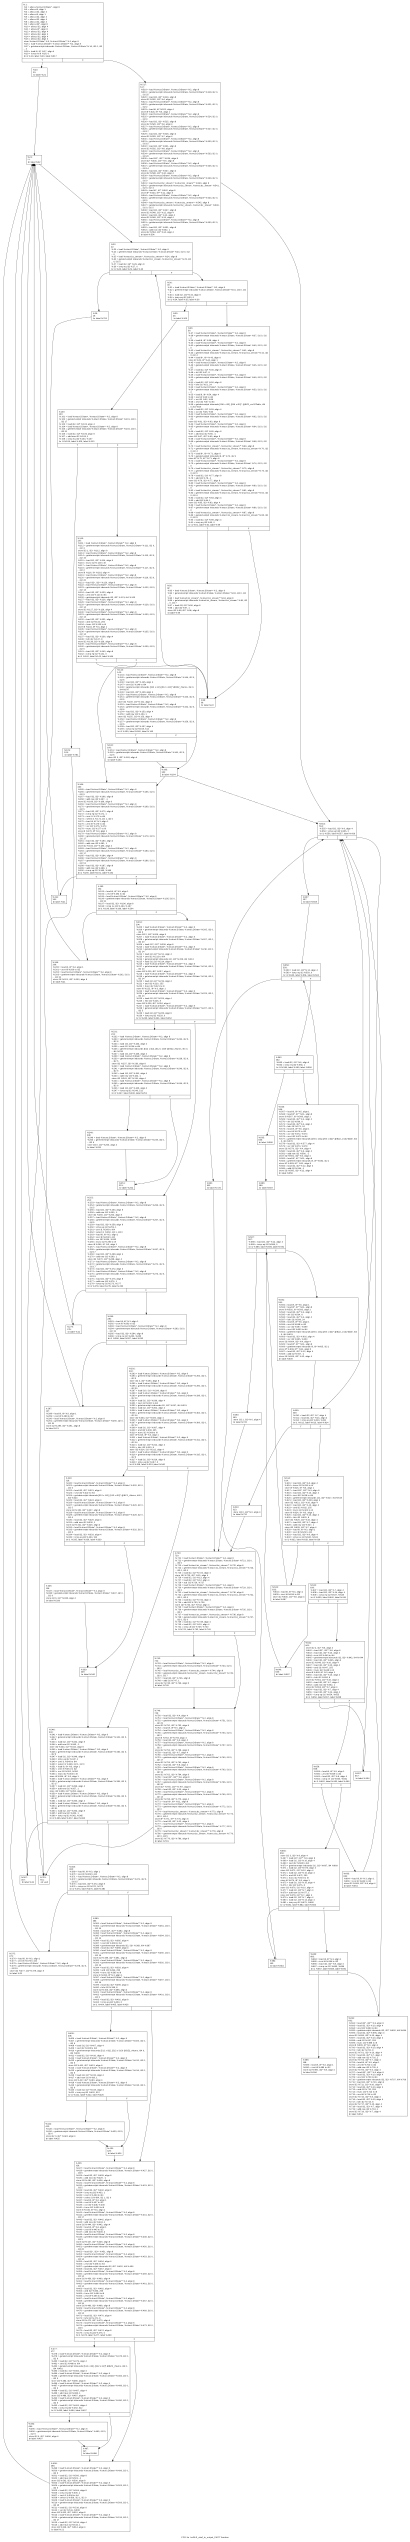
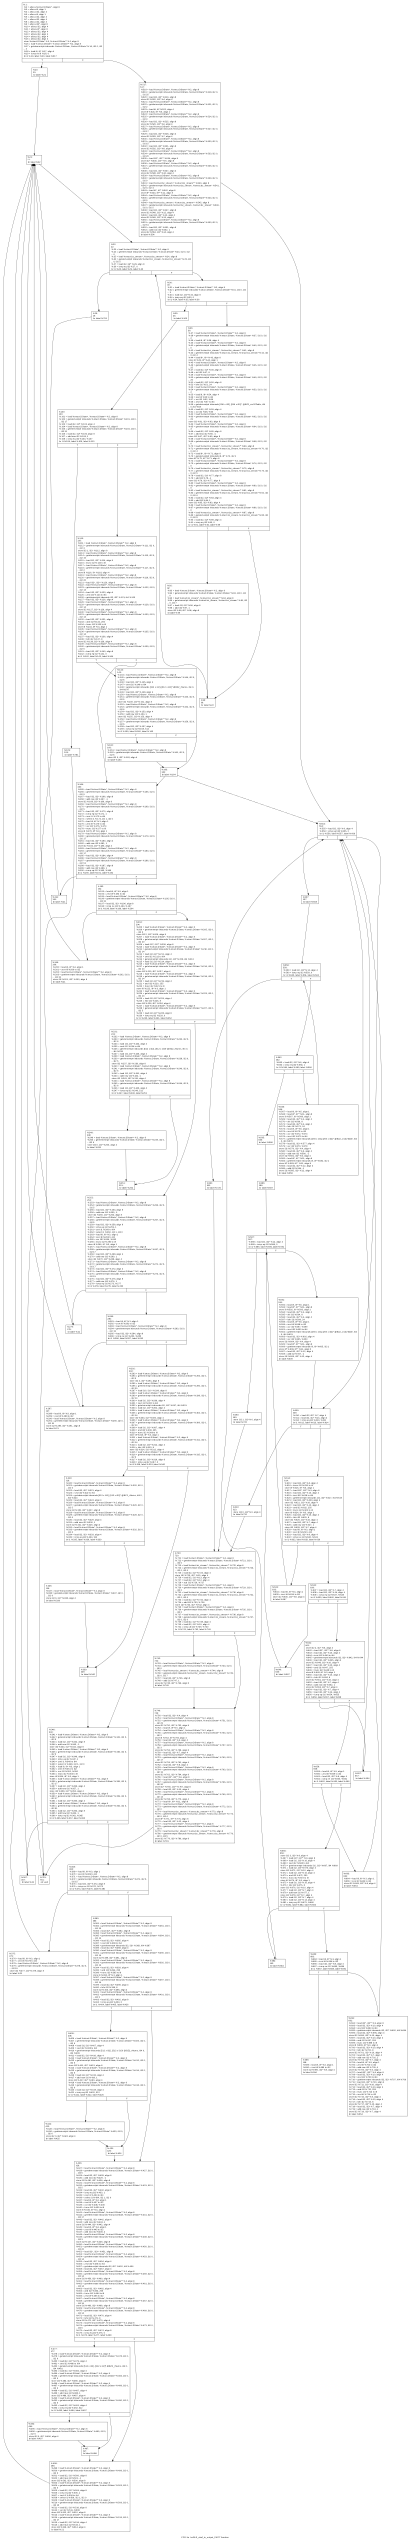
(162, 666) -> (105, 669)
